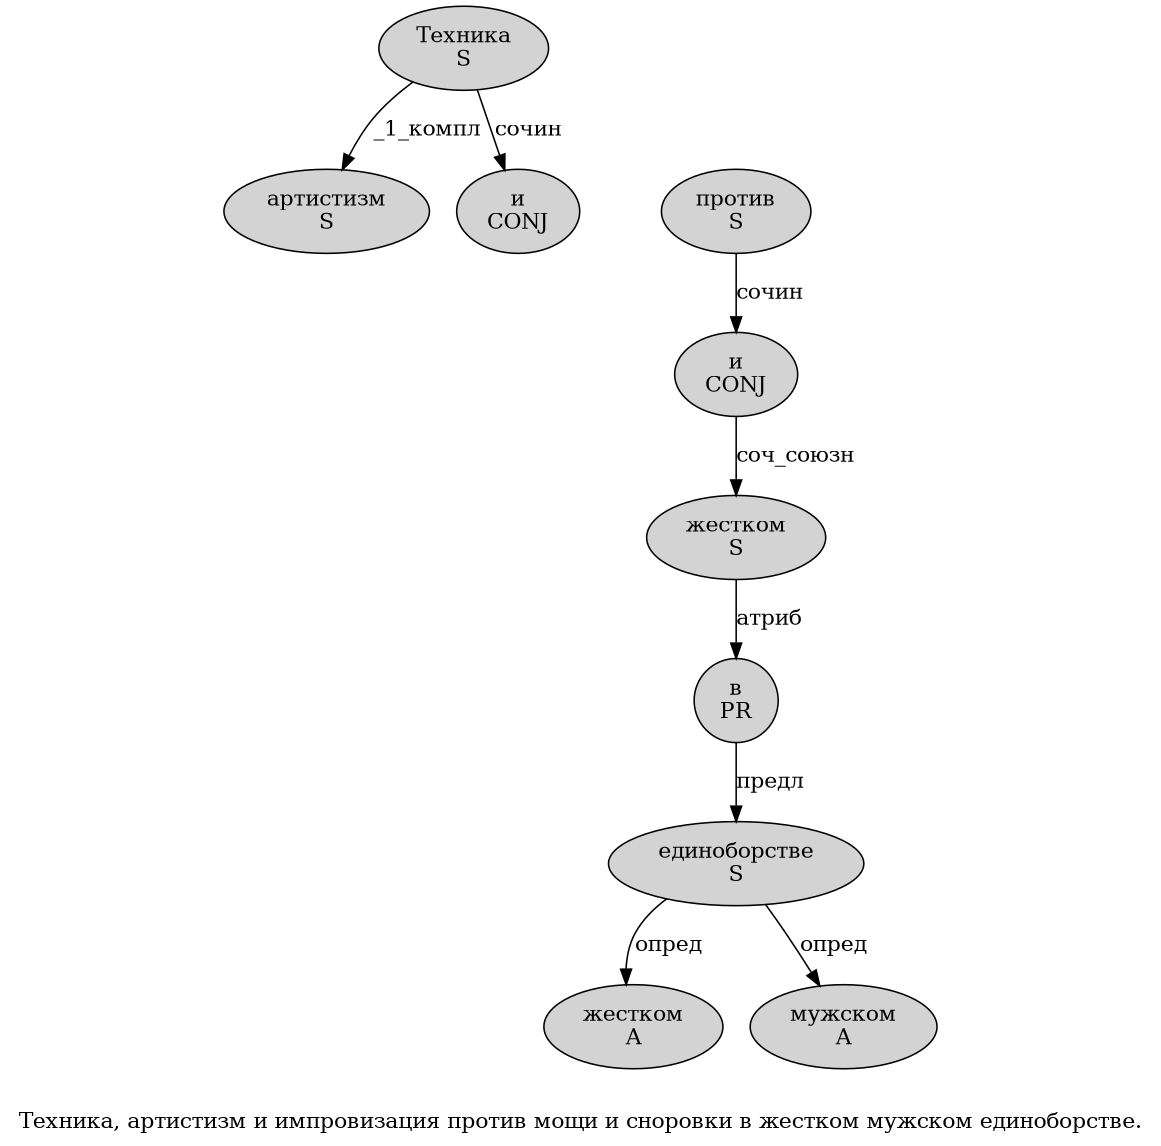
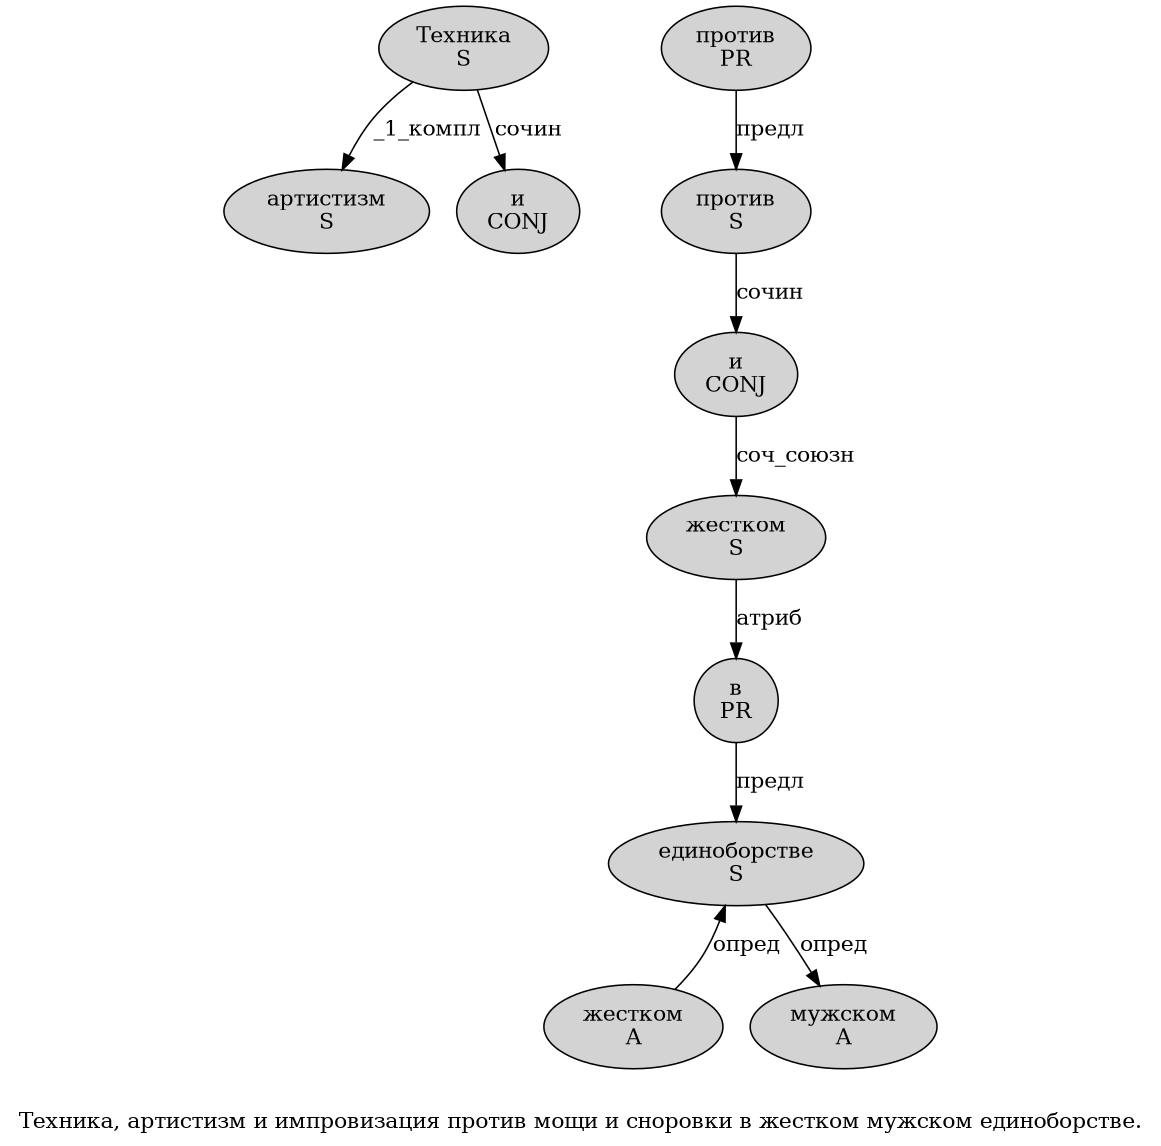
none -> (736, 48)
(638, 929) -> (701, 958)
